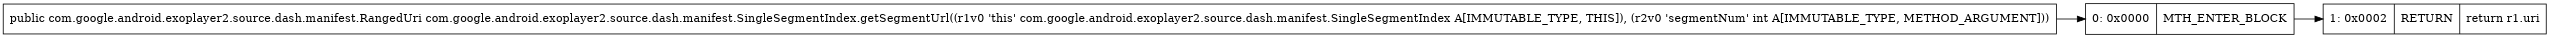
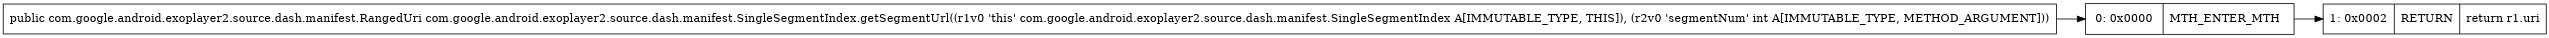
(2225, 19) -> (2225, 19)
